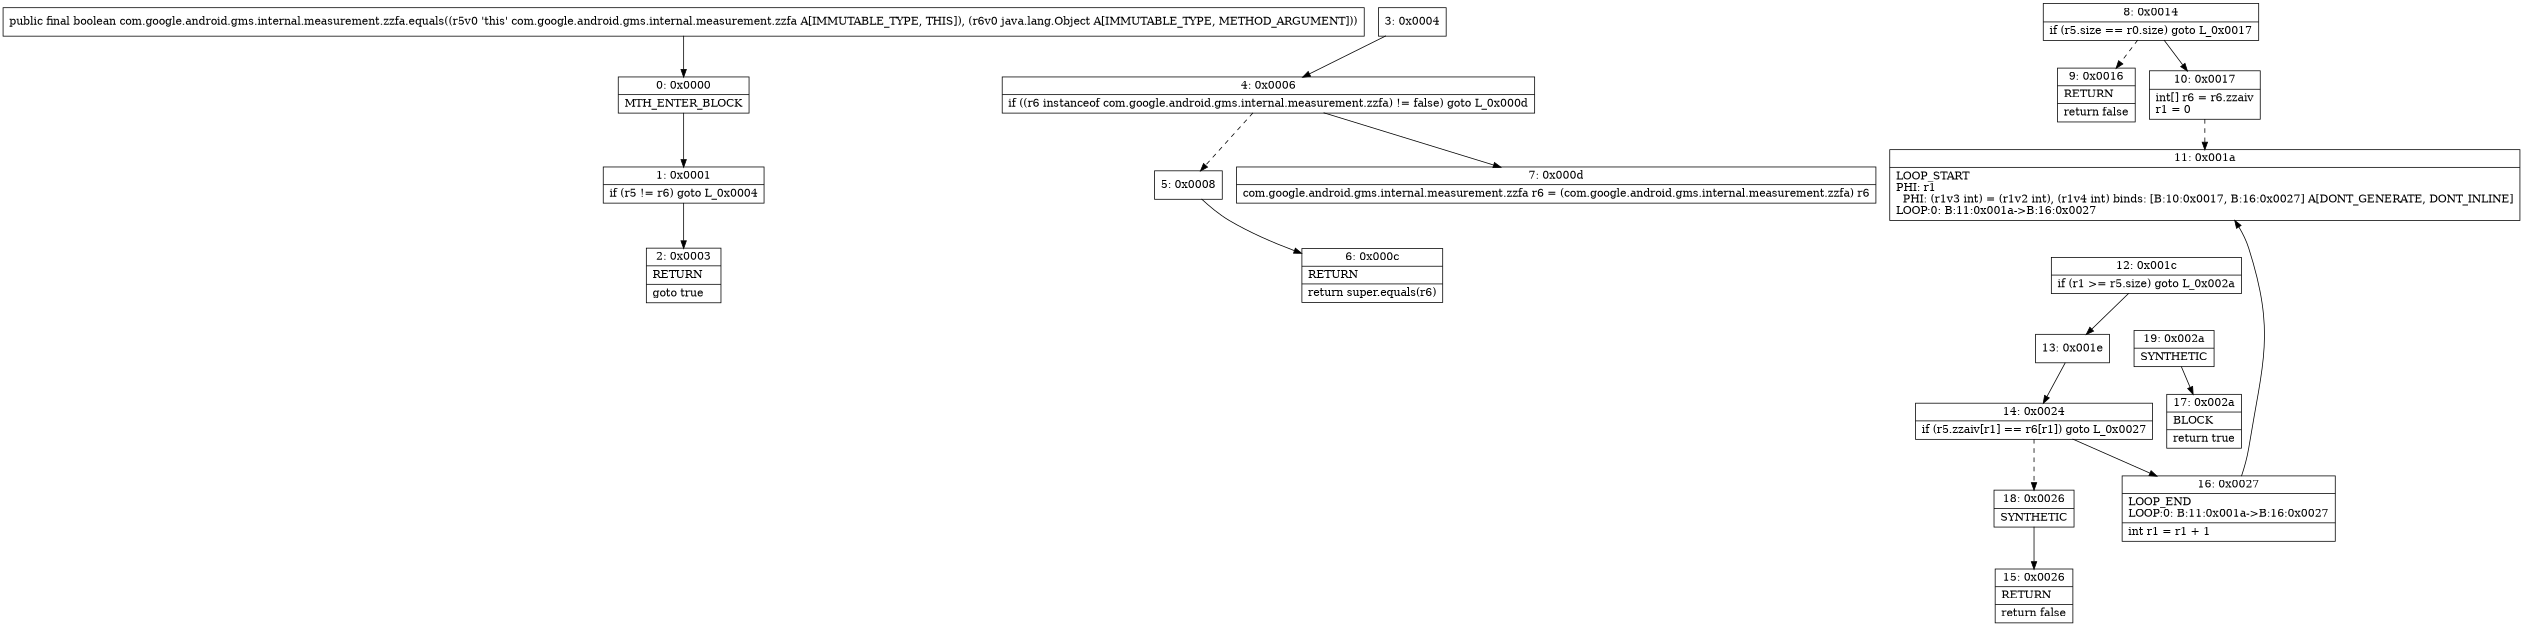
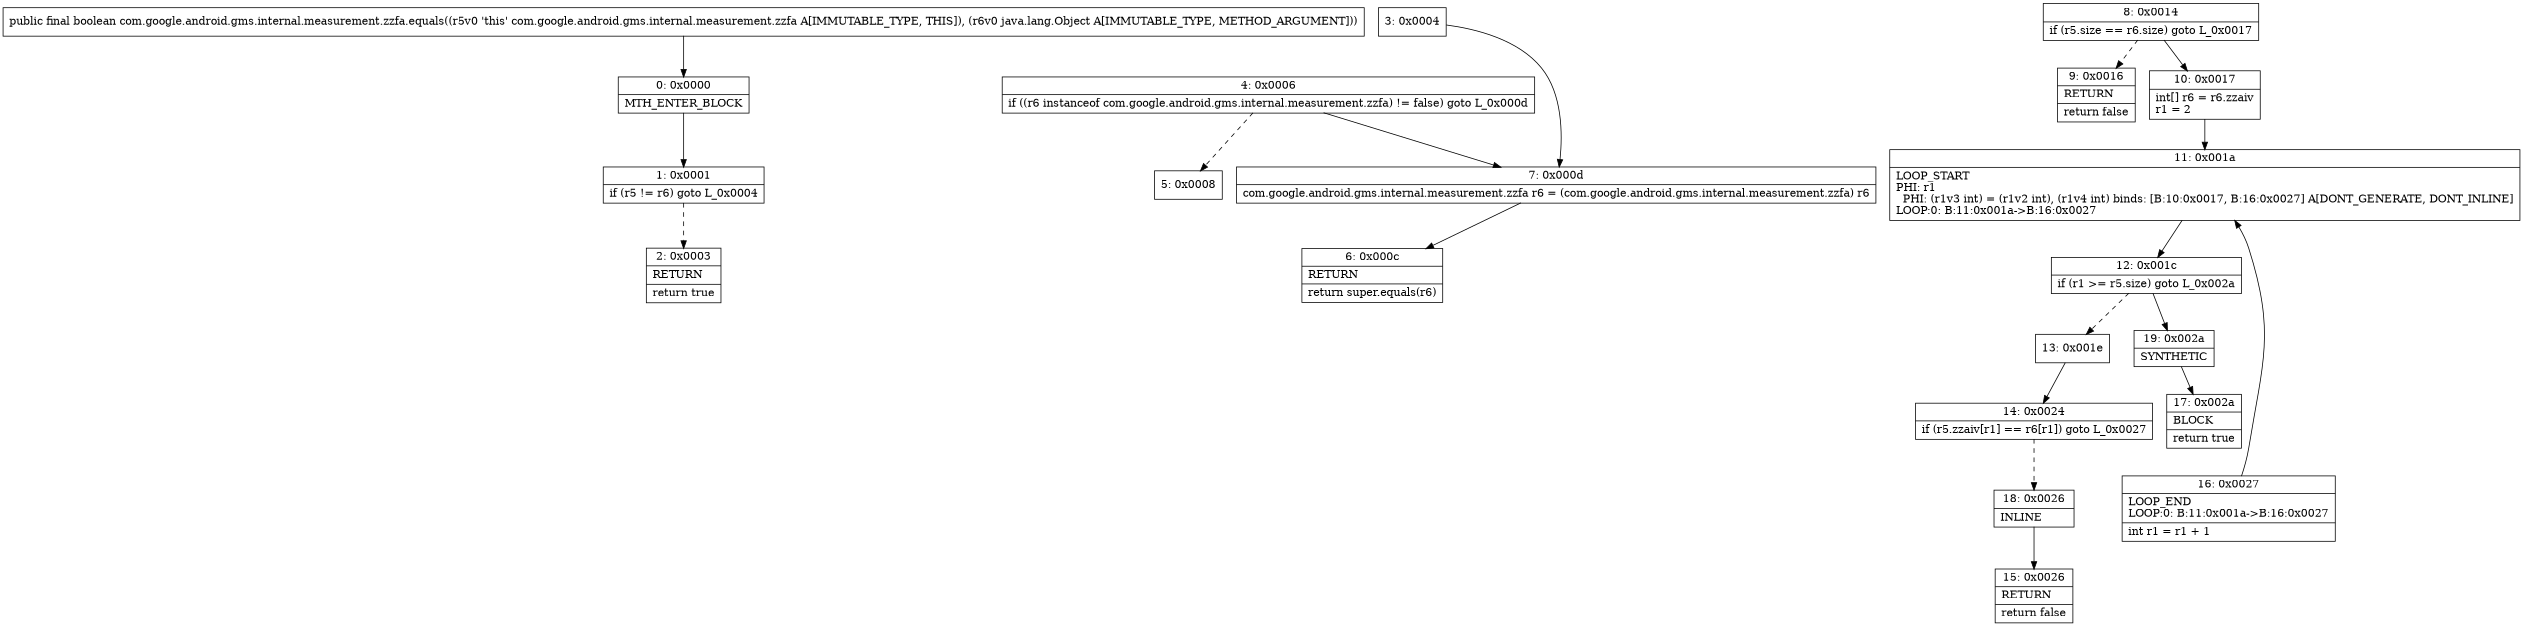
(2151, 31) -> (2151, 31)
(1348, 55) -> (1538, 64)
(2173, 110) -> (2173, 110)
(2205, 131) -> (2205, 131)
(684, 222) -> (684, 222)
(1245, 229) -> (1477, 224)
none -> (2172, 236)
(678, 293) -> (684, 293)
none -> (2159, 308)
(2110, 311) -> (2110, 311)
(2111, 456) -> none
(2034, 517) -> (2021, 517)
